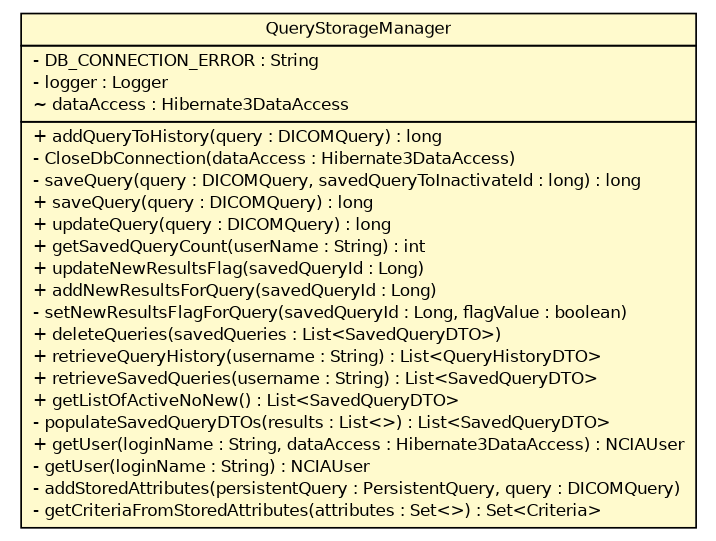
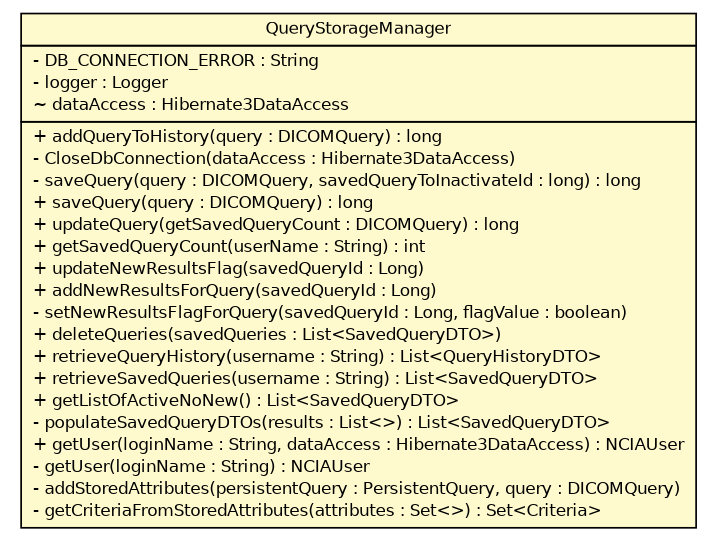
(212, 225) -> (277, 225)
